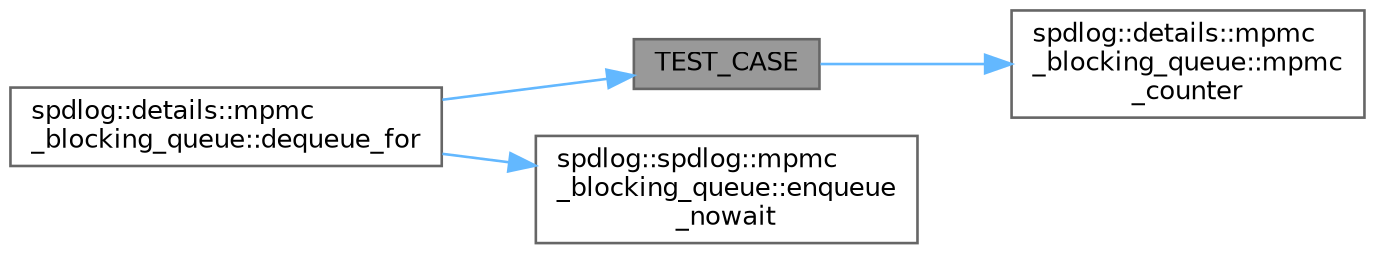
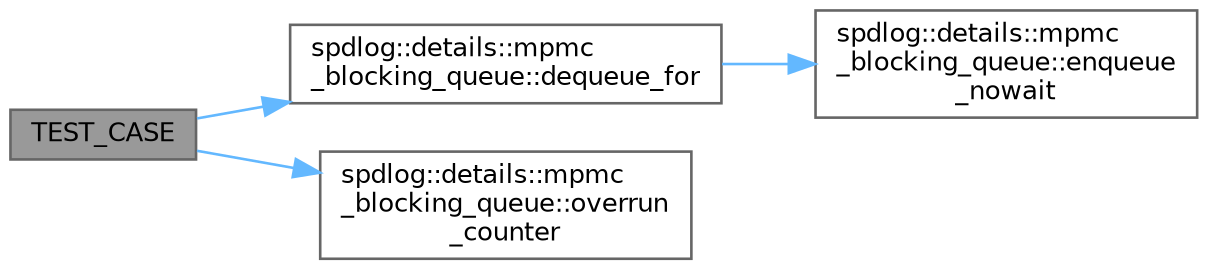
(1188, 64) -> (506, 205)
(525, 89) -> (230, 112)
(727, 190) -> (1006, 64)
